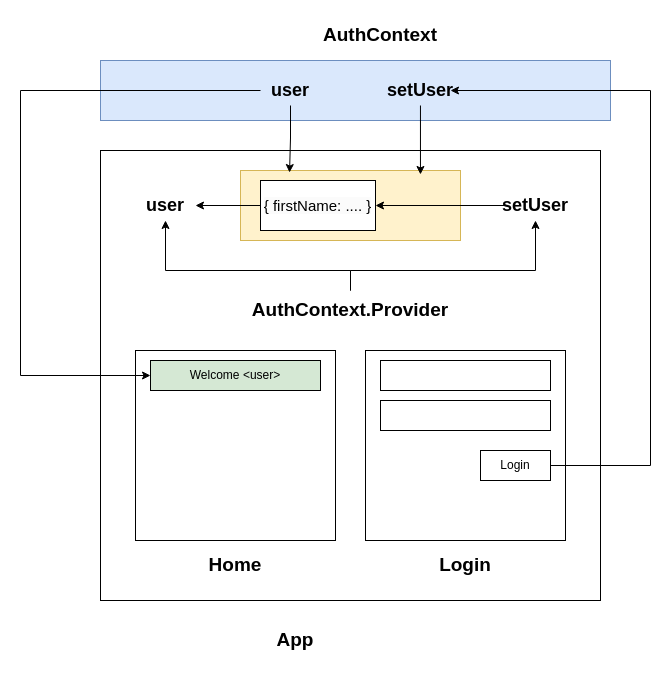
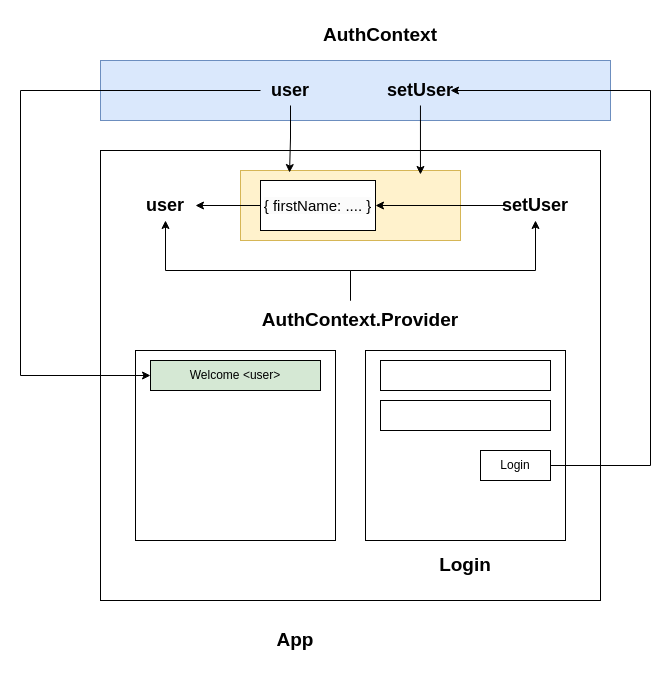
(351, 311) -> (361, 321)
(236, 566) -> none
